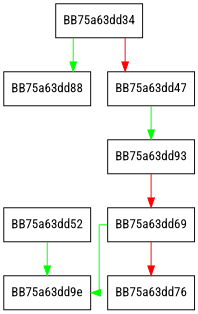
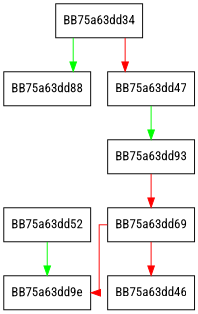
(99, 255) -> (99, 255)
(151, 293) -> (151, 293)
